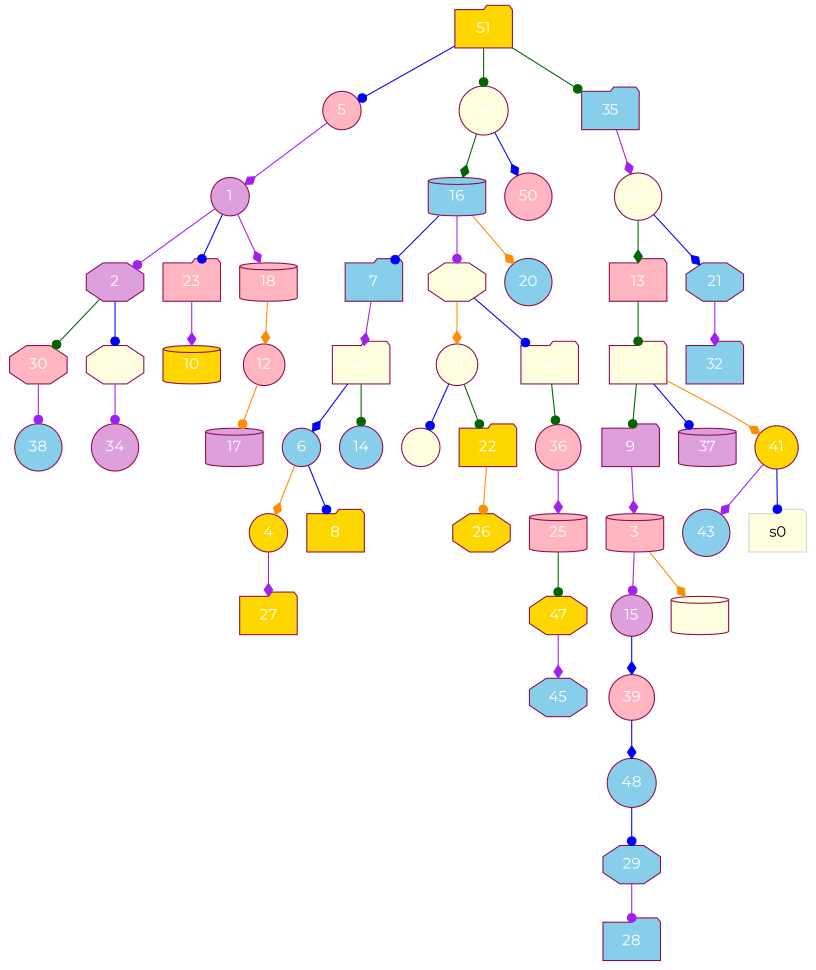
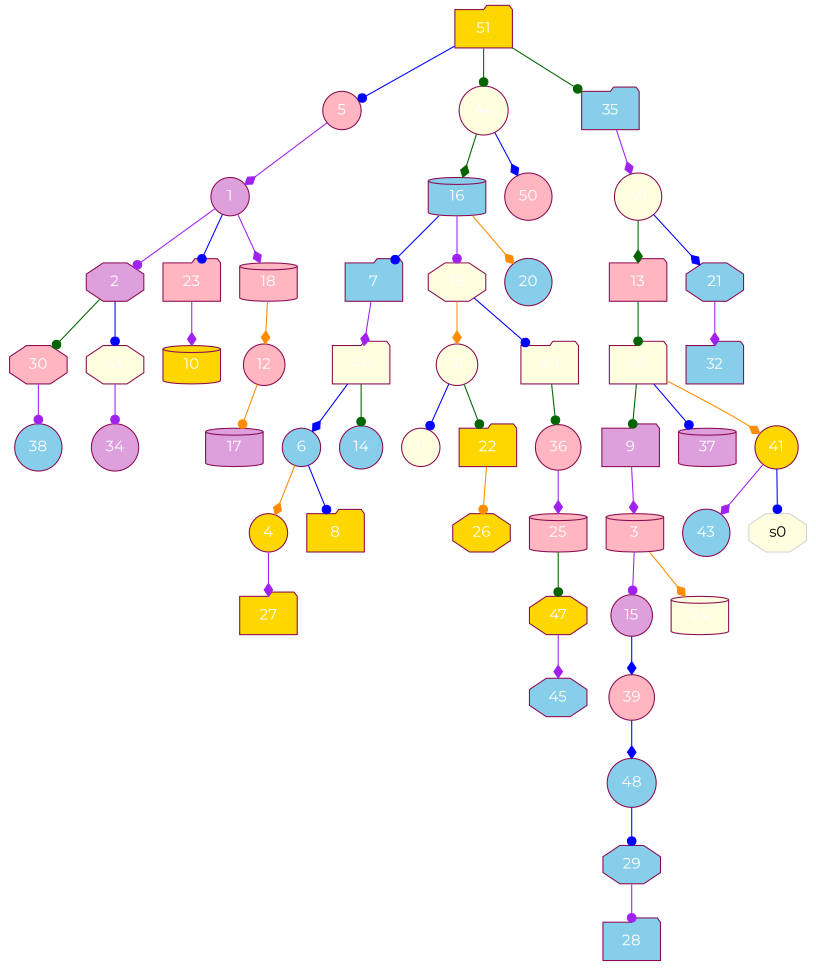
(778, 533) -> (778, 533)
